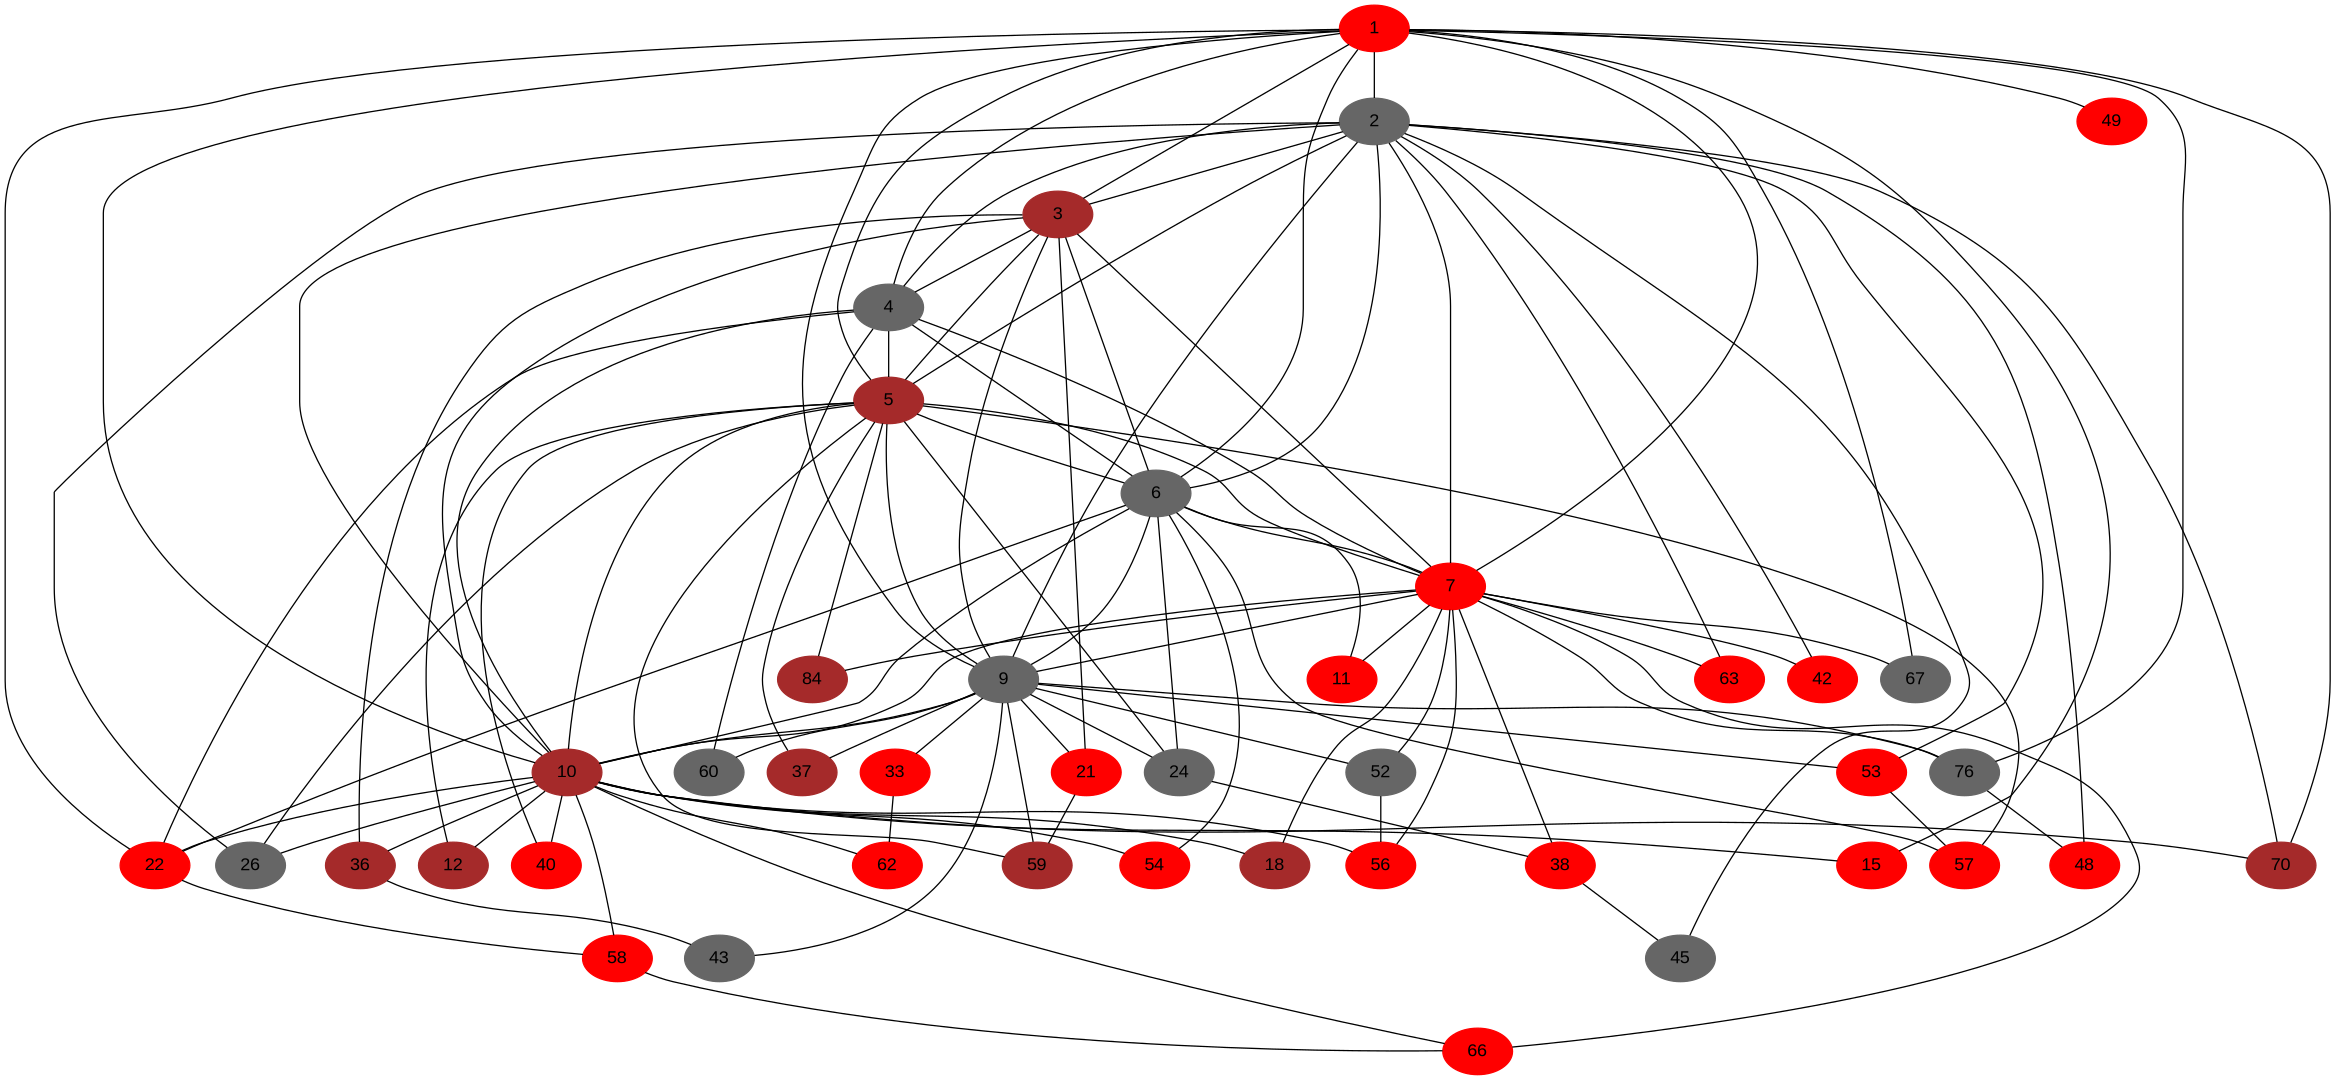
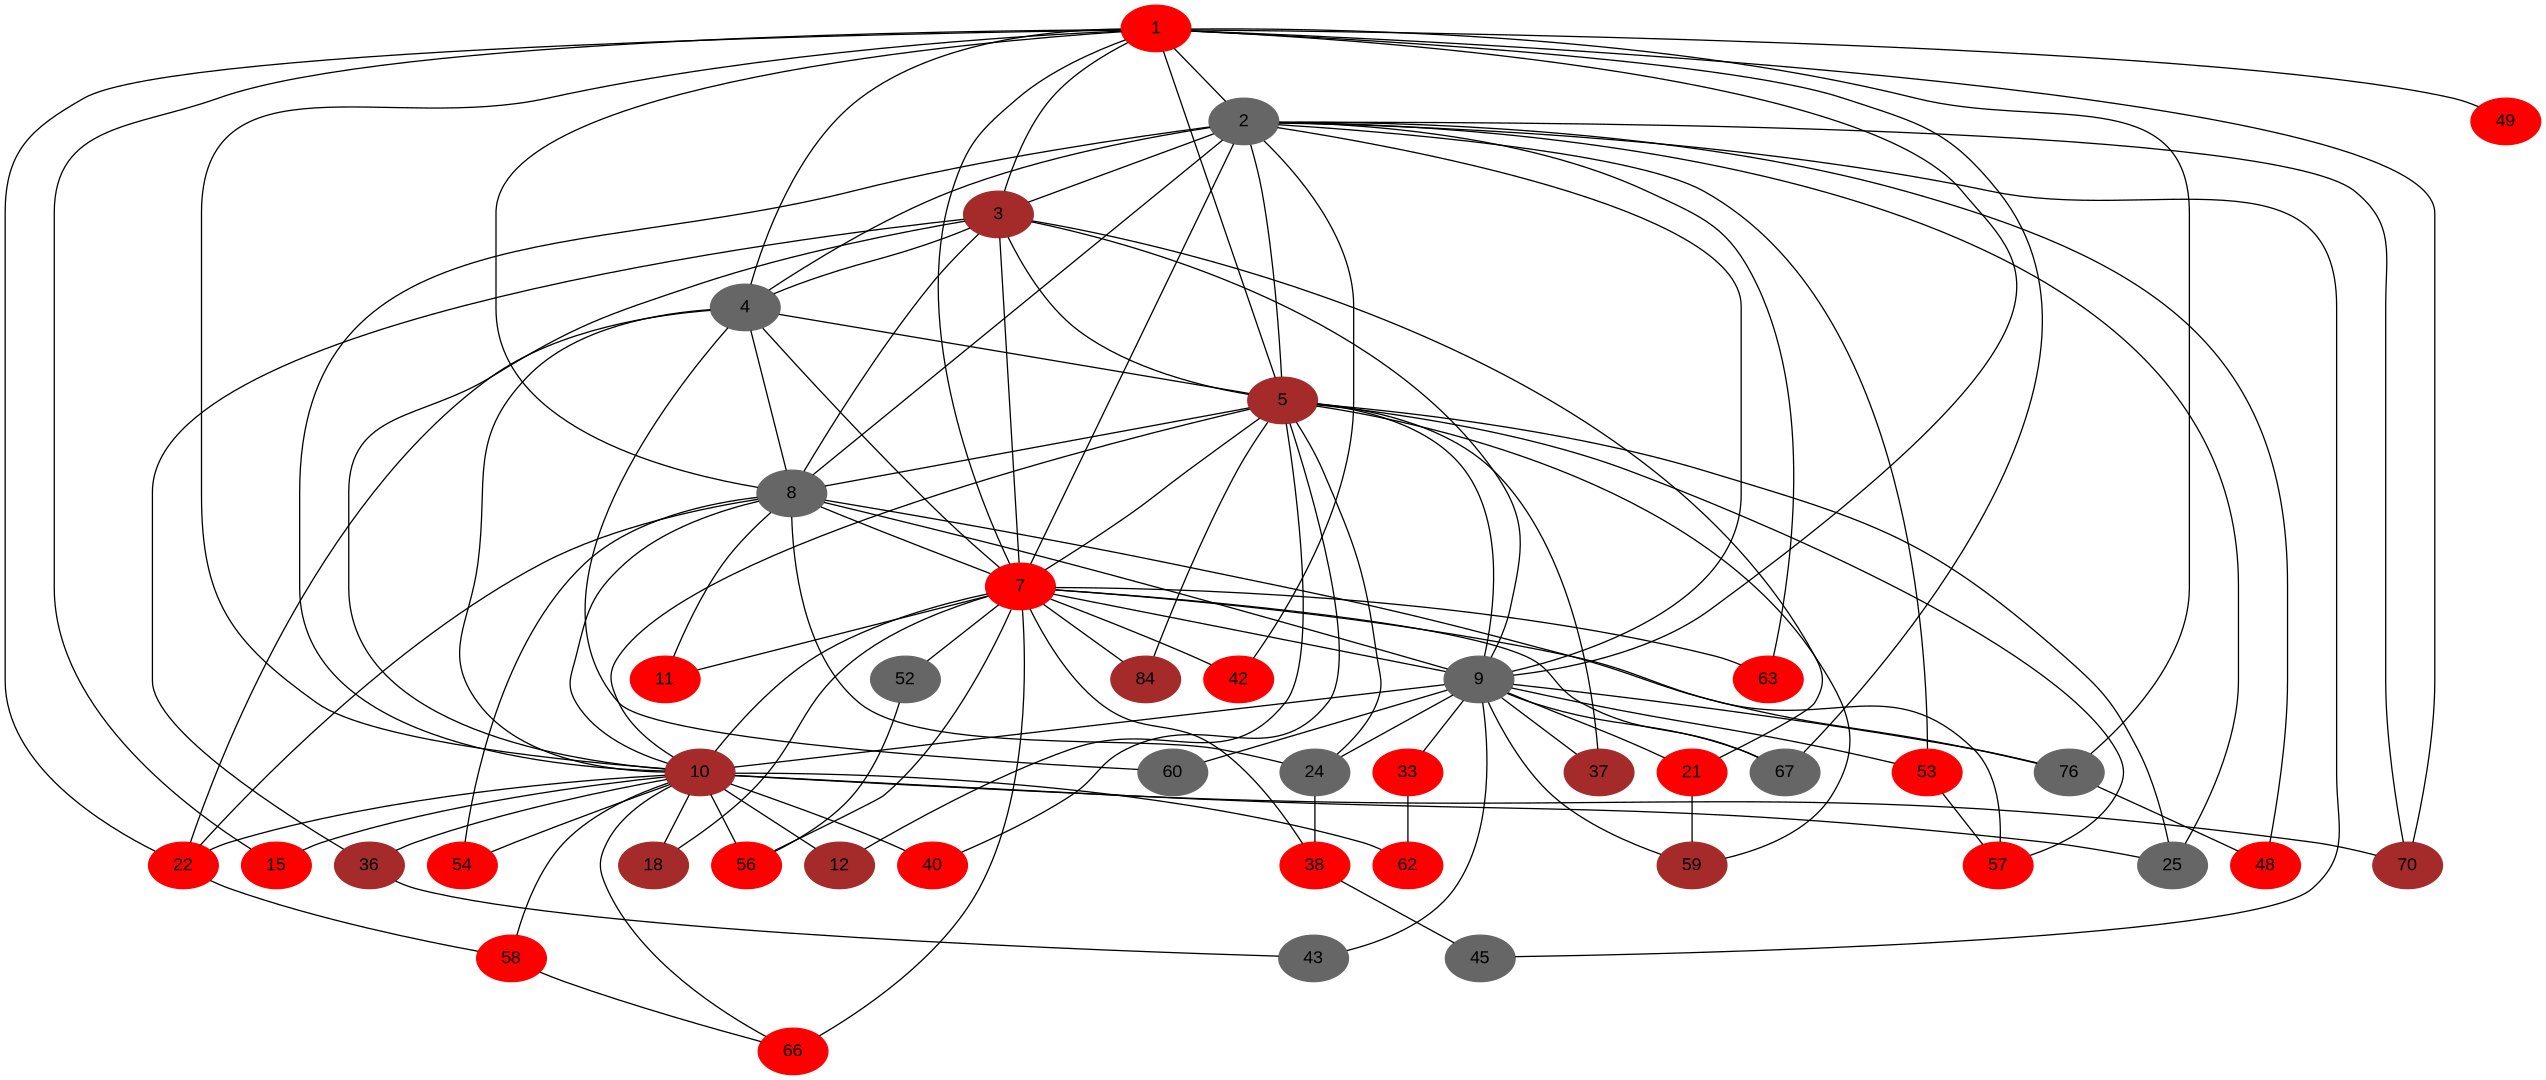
(1156, 493) -> (792, 493)
(1192, 726) -> (1633, 725)
(251, 865) -> (2173, 865)
